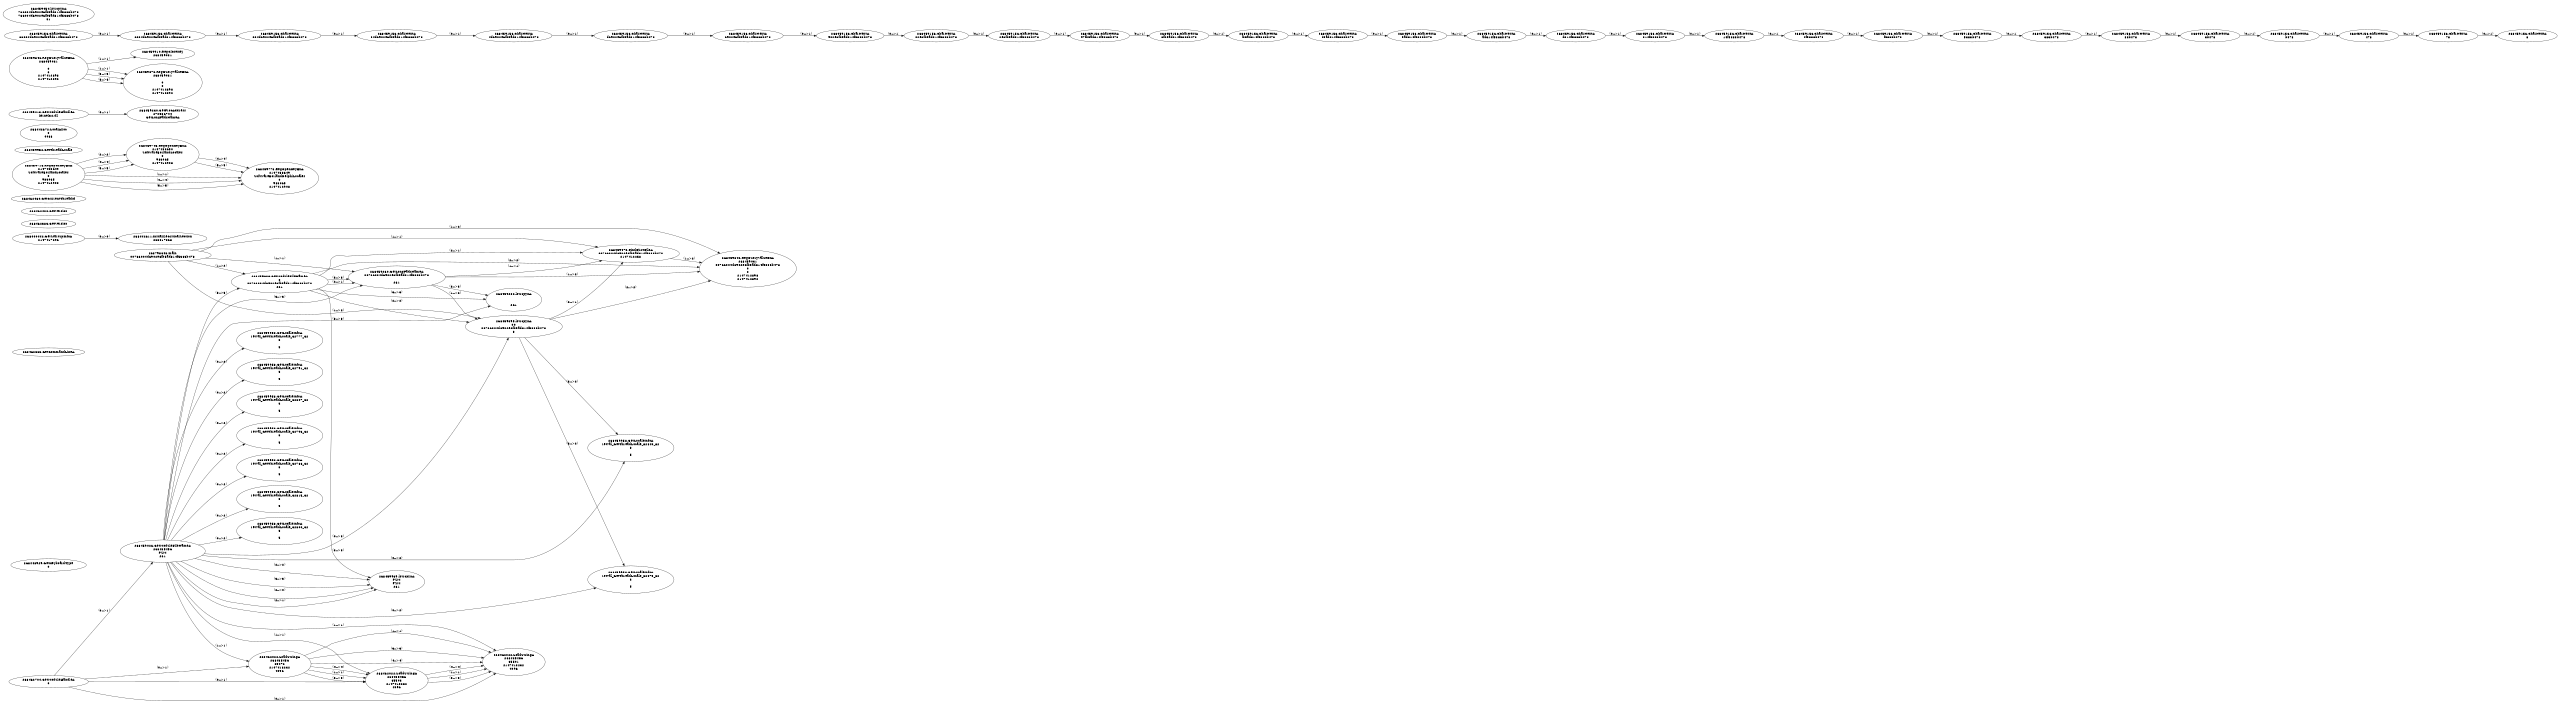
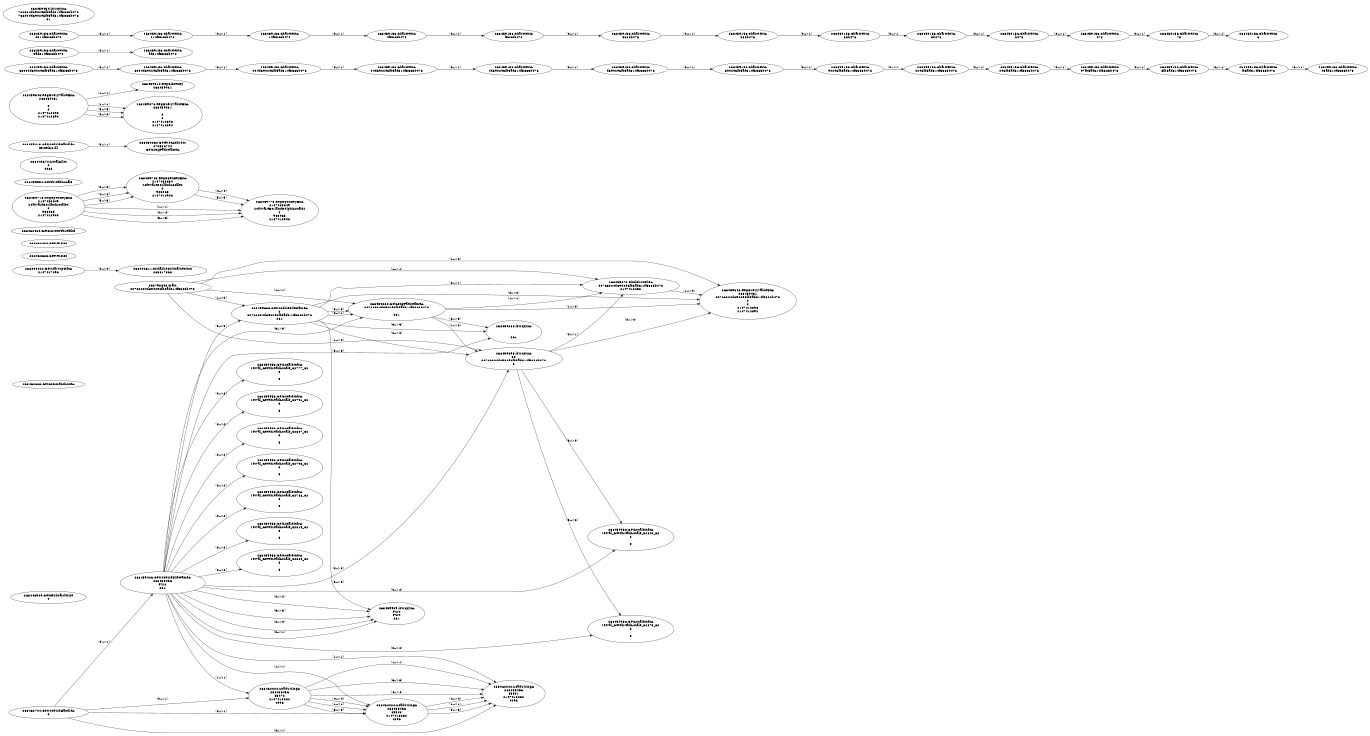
(1376, 36) -> none
(1535, 36) -> none
